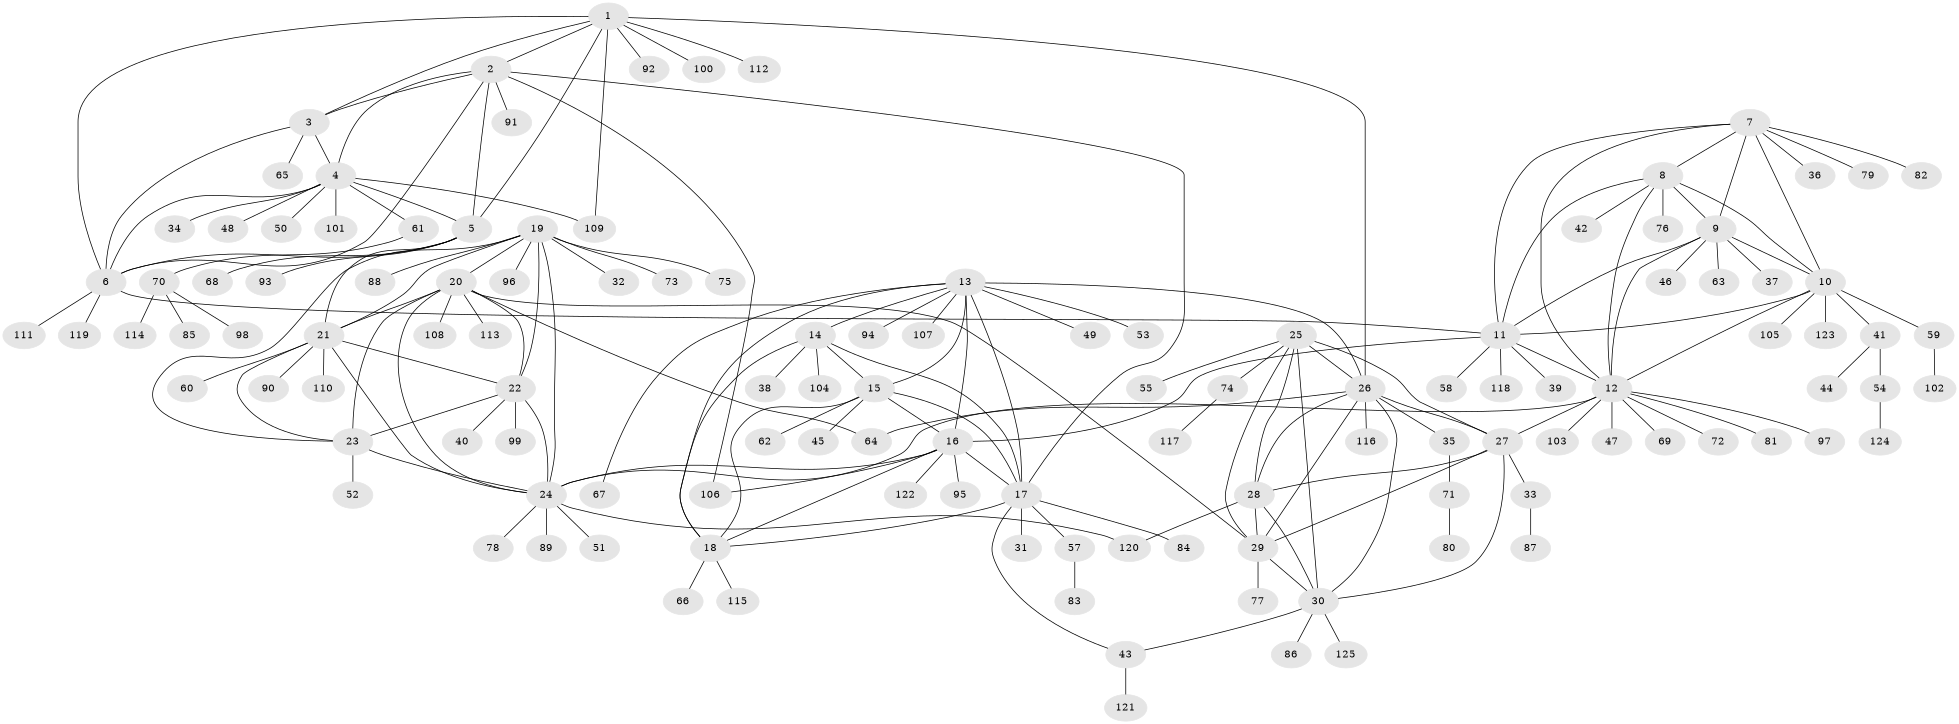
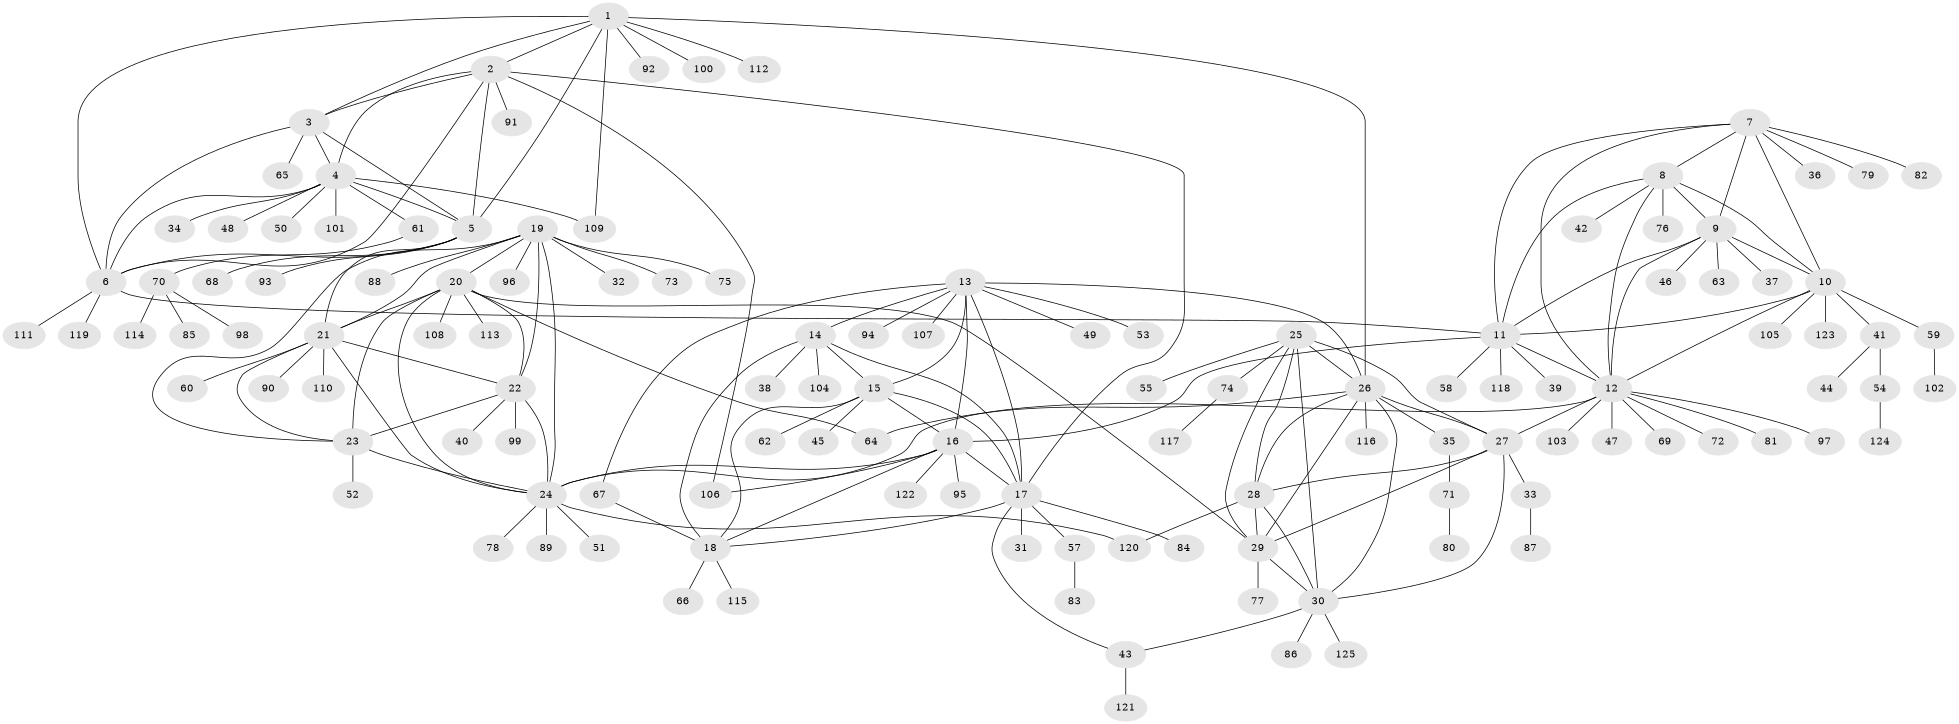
none -> (391, 176)
(748, 350) -> (647, 518)
